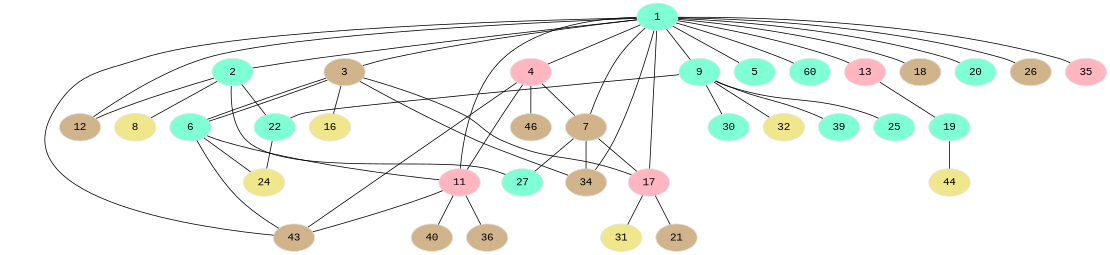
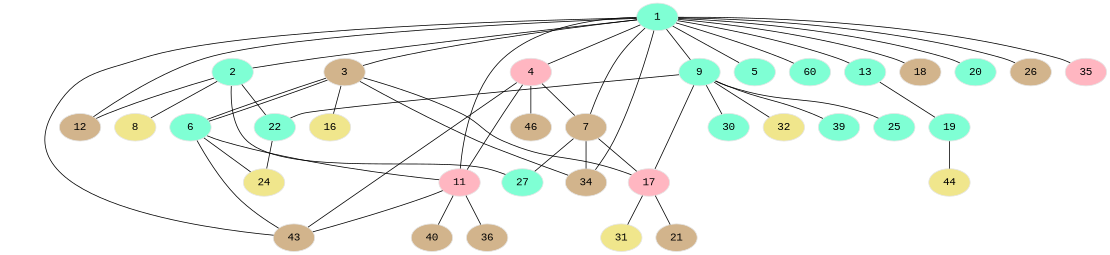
(865, 72) -> (865, 72)
(653, 100) -> (675, 127)
